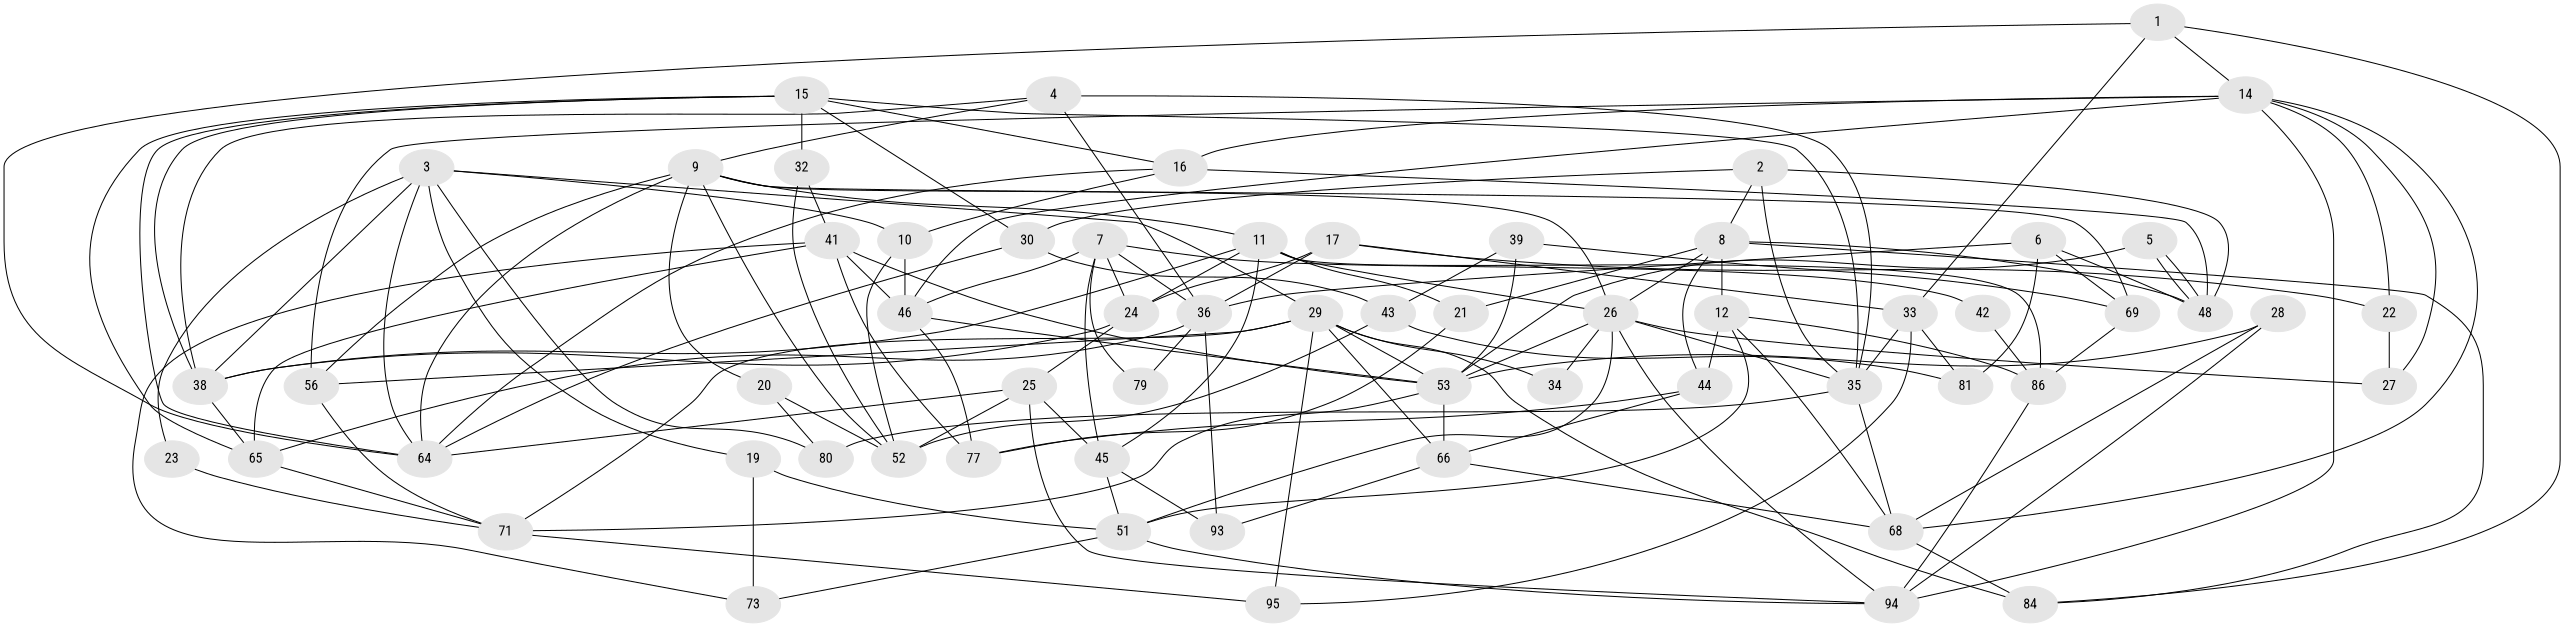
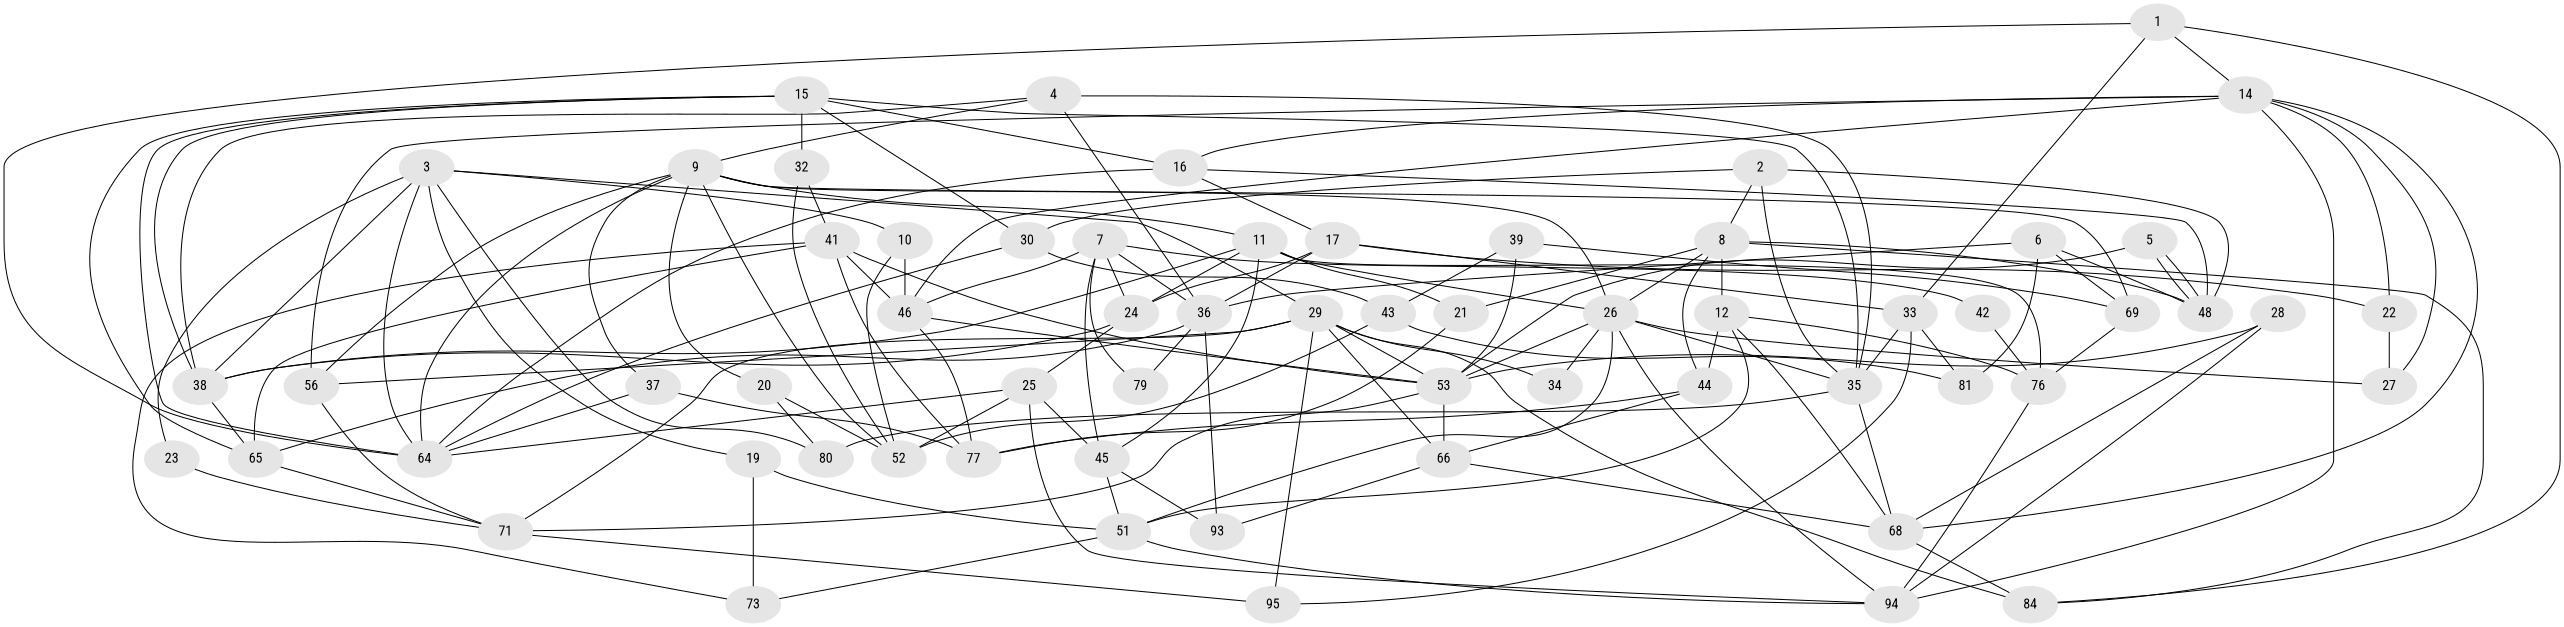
(1041, 201) -> (1257, 204)
none -> (653, 386)
(2038, 386) -> (2038, 386)
